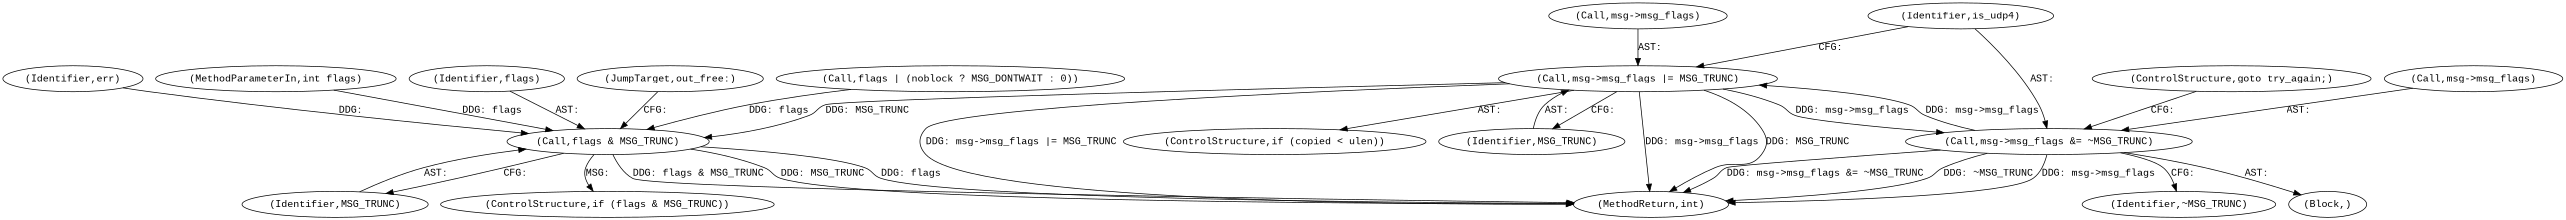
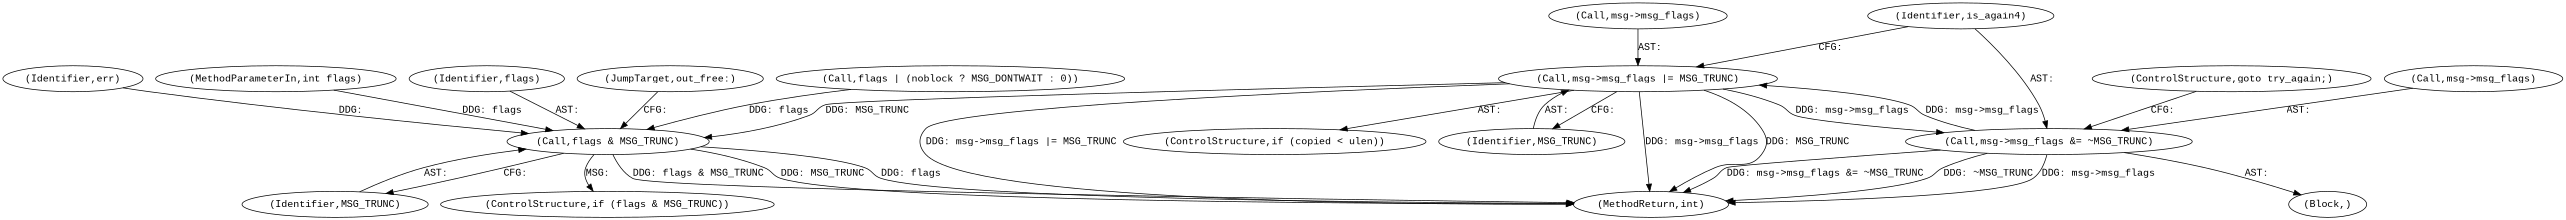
(1961, 16) -> (1961, 16)
(2179, 204) -> none
